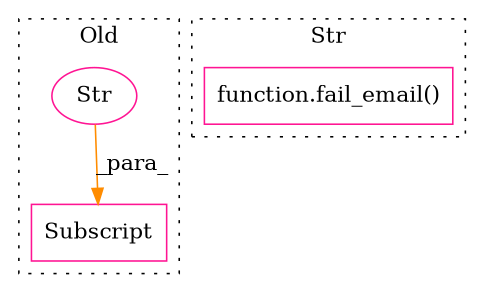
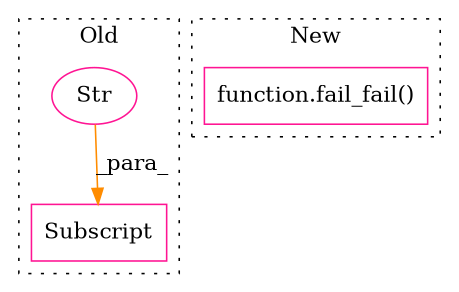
(329, 37) -> (316, 37)
(329, 96) -> (316, 96)
